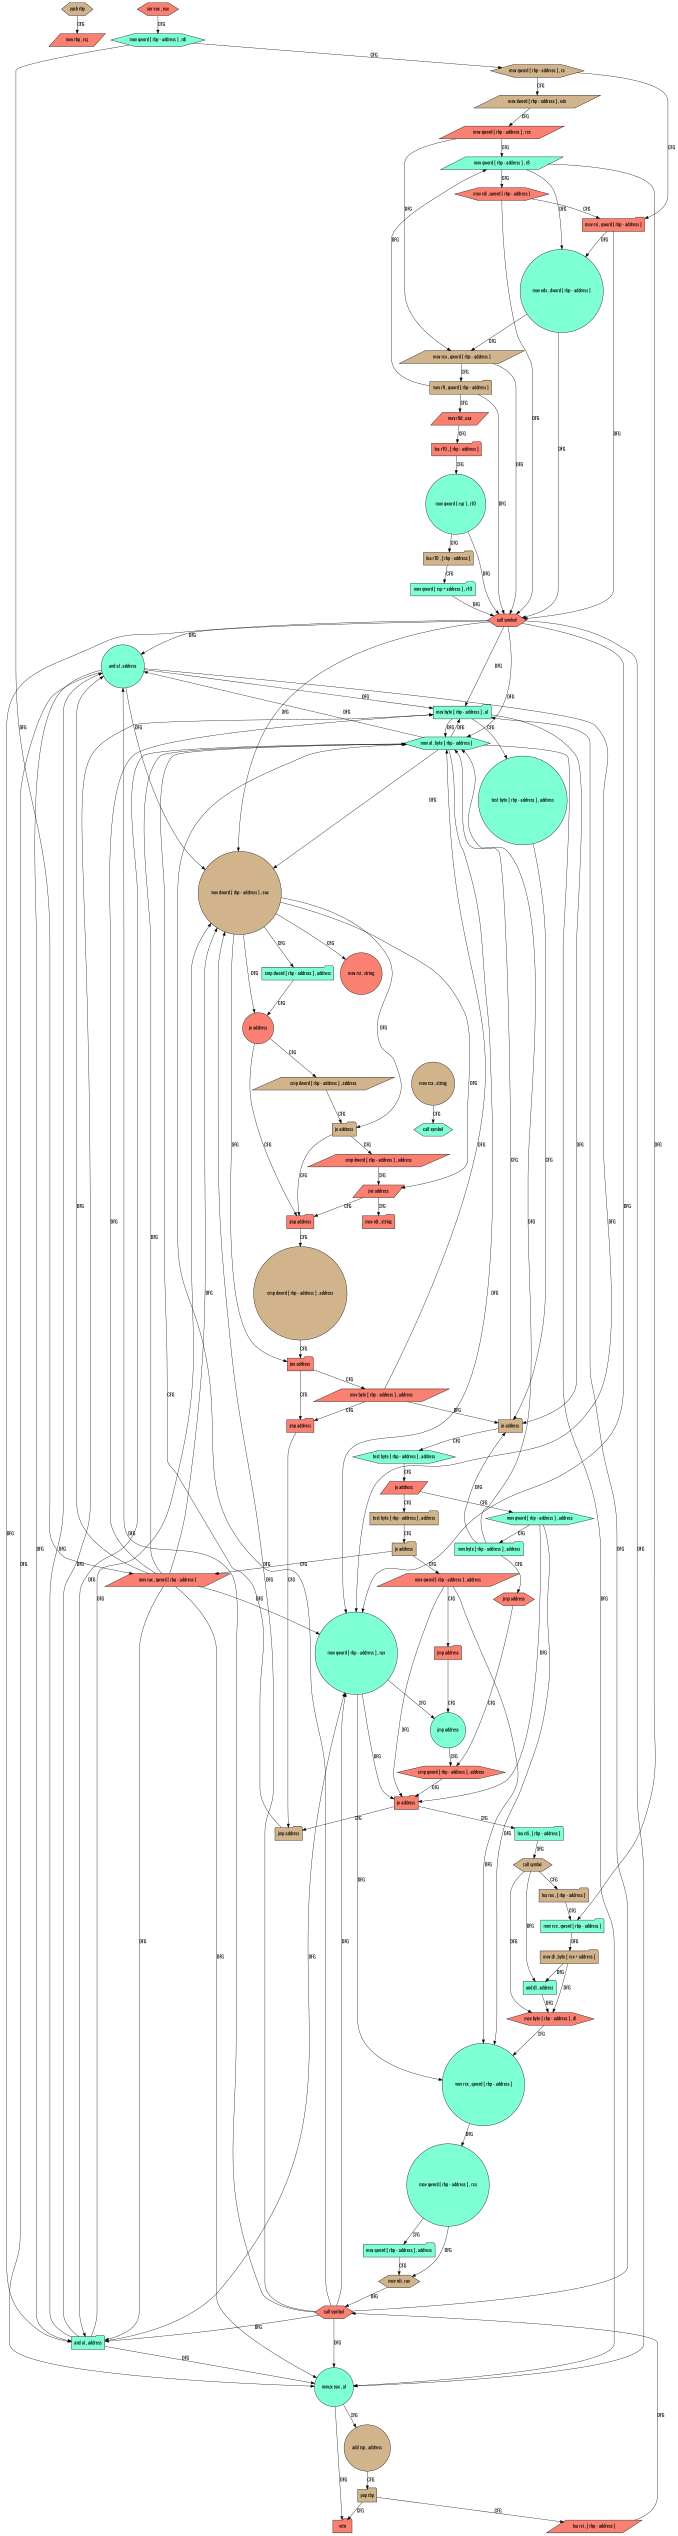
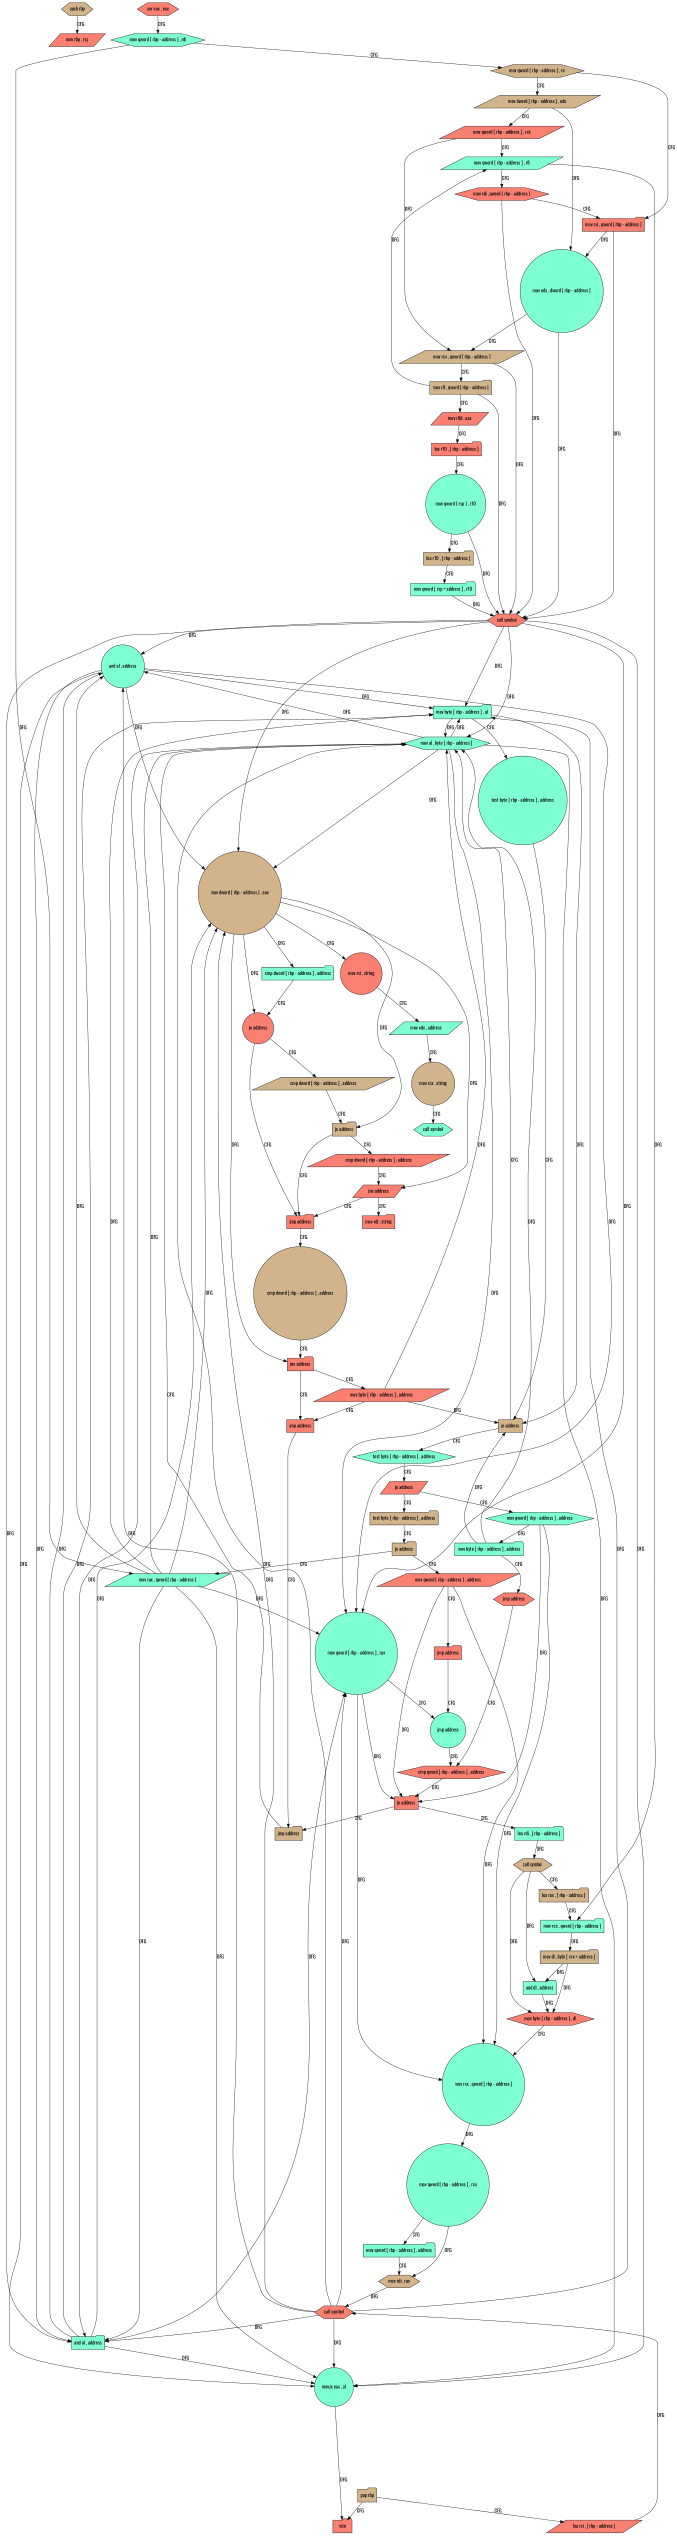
(557, 200) -> (572, 173)
none -> (426, 1028)
(168, 1580) -> (168, 1580)
(367, 2448) -> none
